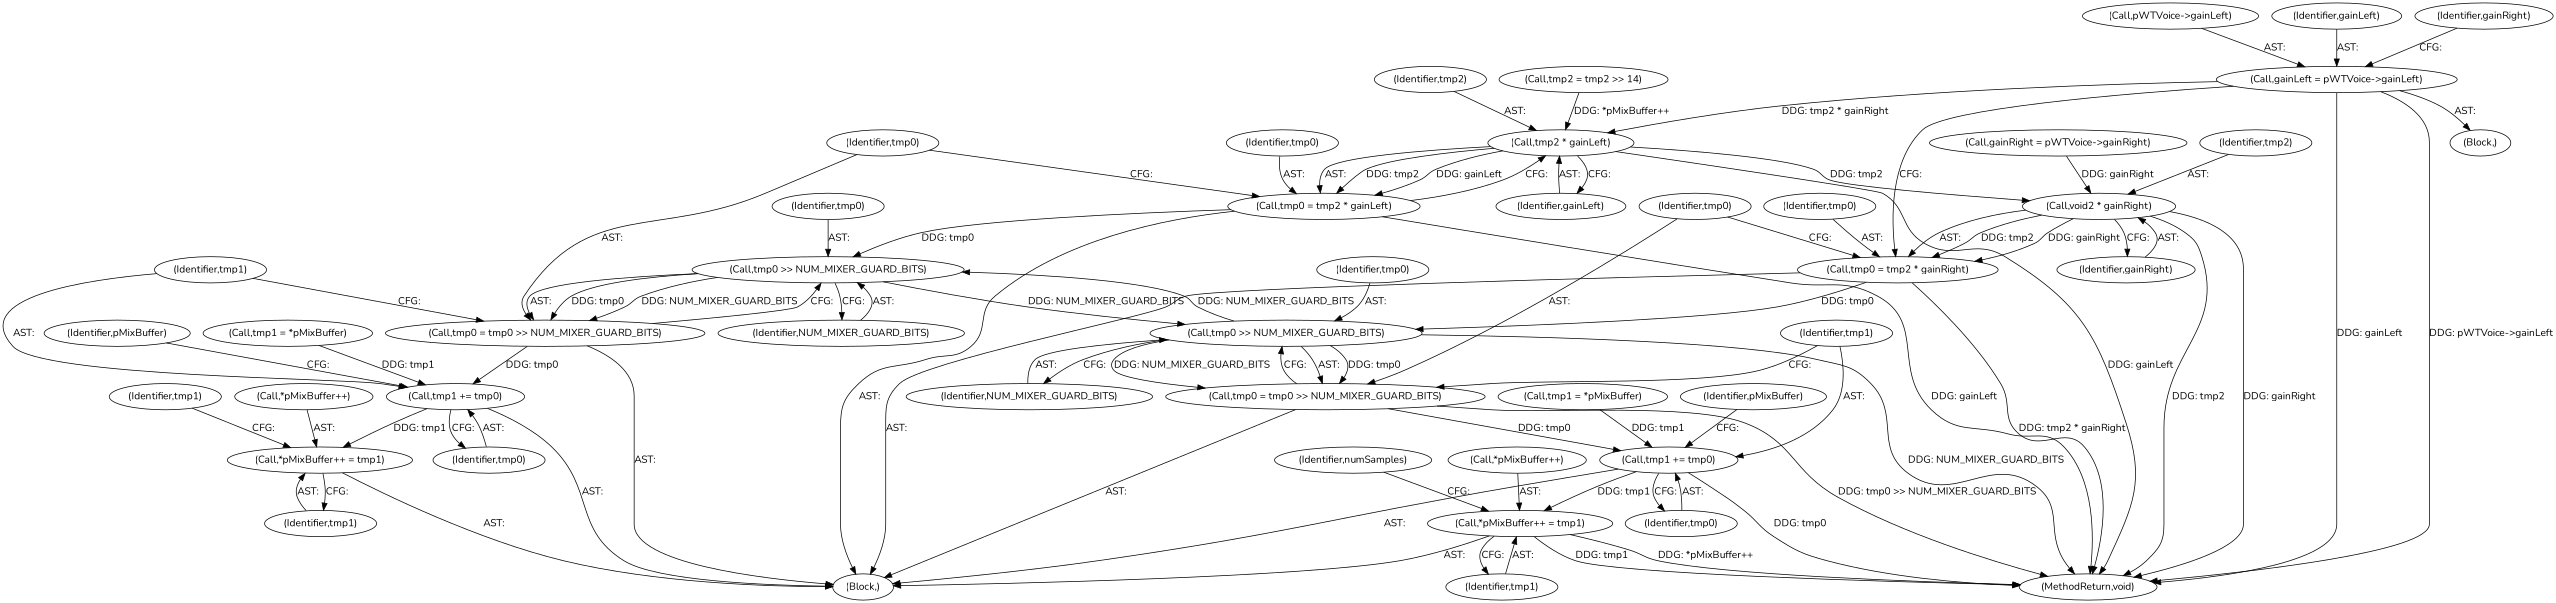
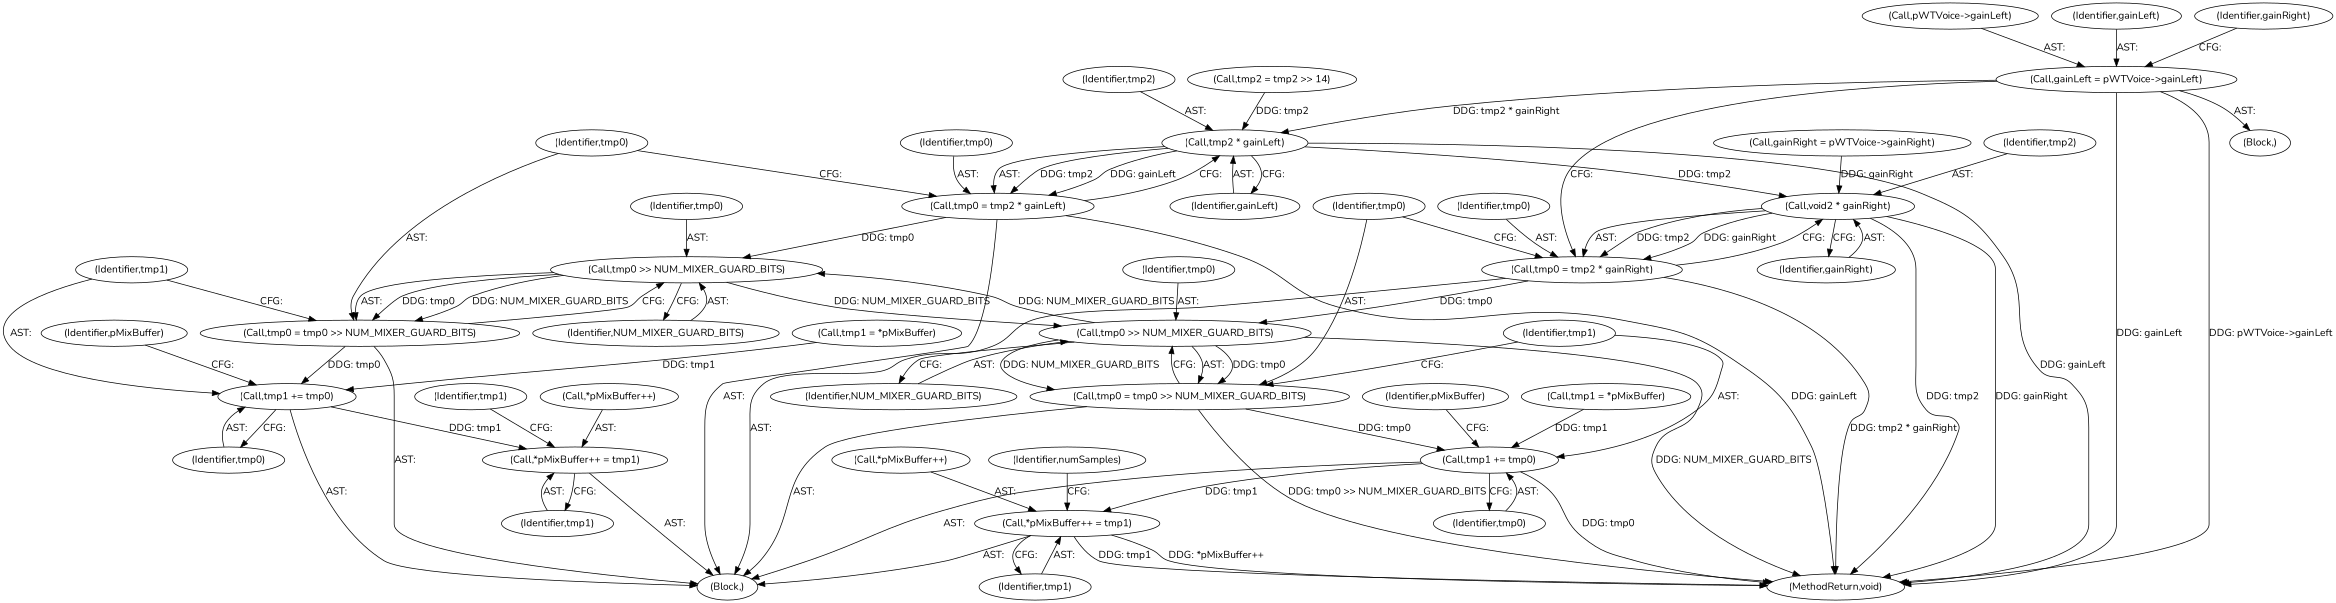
(1622, 111) -> (1283, 111)
none -> (1749, 253)
